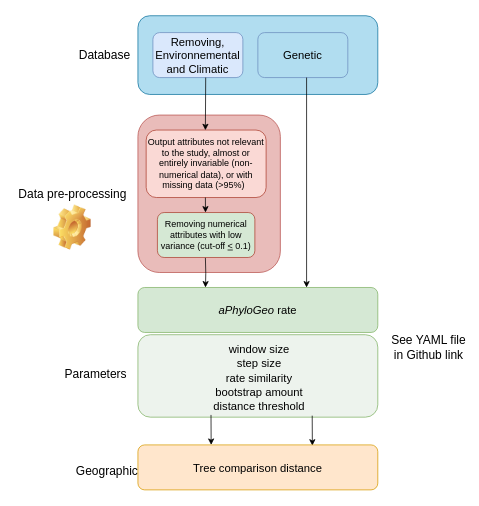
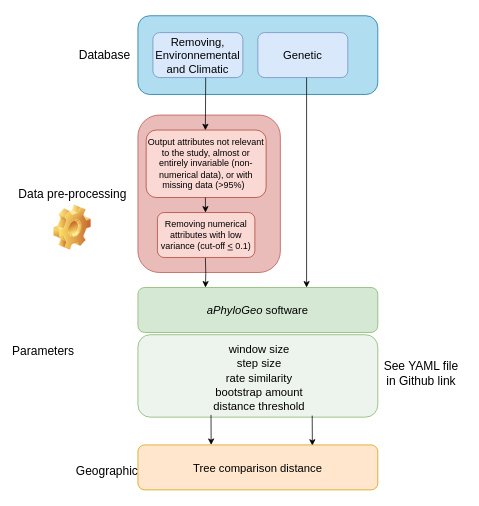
(303, 55) -> (303, 55)
(206, 235) -> (206, 235)
(258, 310) -> (258, 310)
(428, 348) -> (421, 374)
(95, 374) -> (43, 351)
